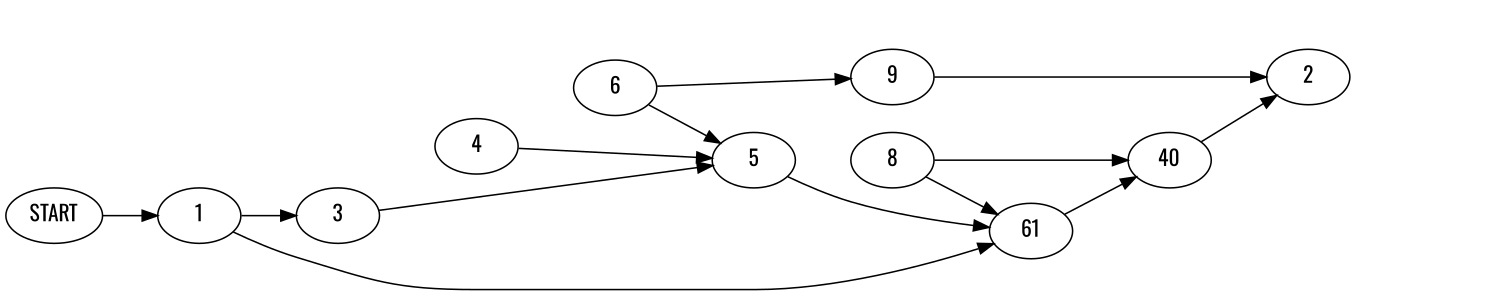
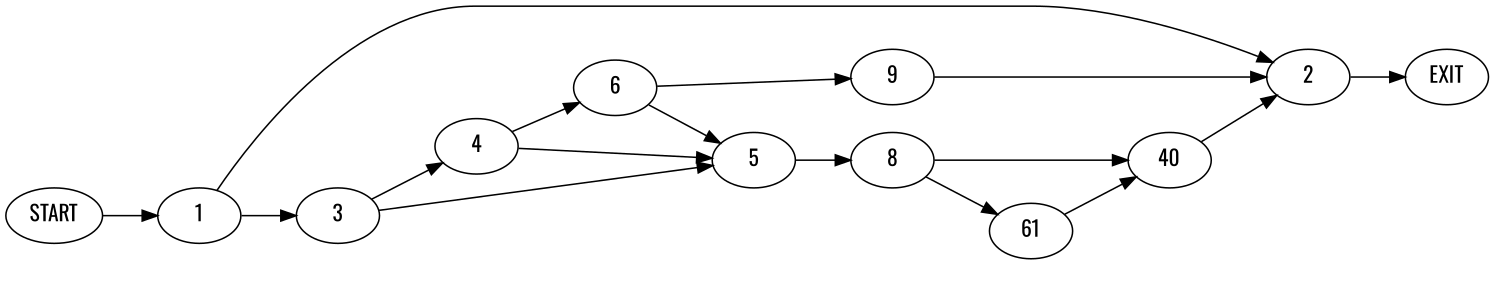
none -> (1447, 77)
none -> (539, 120)
none -> (400, 185)
(879, 209) -> (816, 160)
(604, 290) -> (706, 6)
